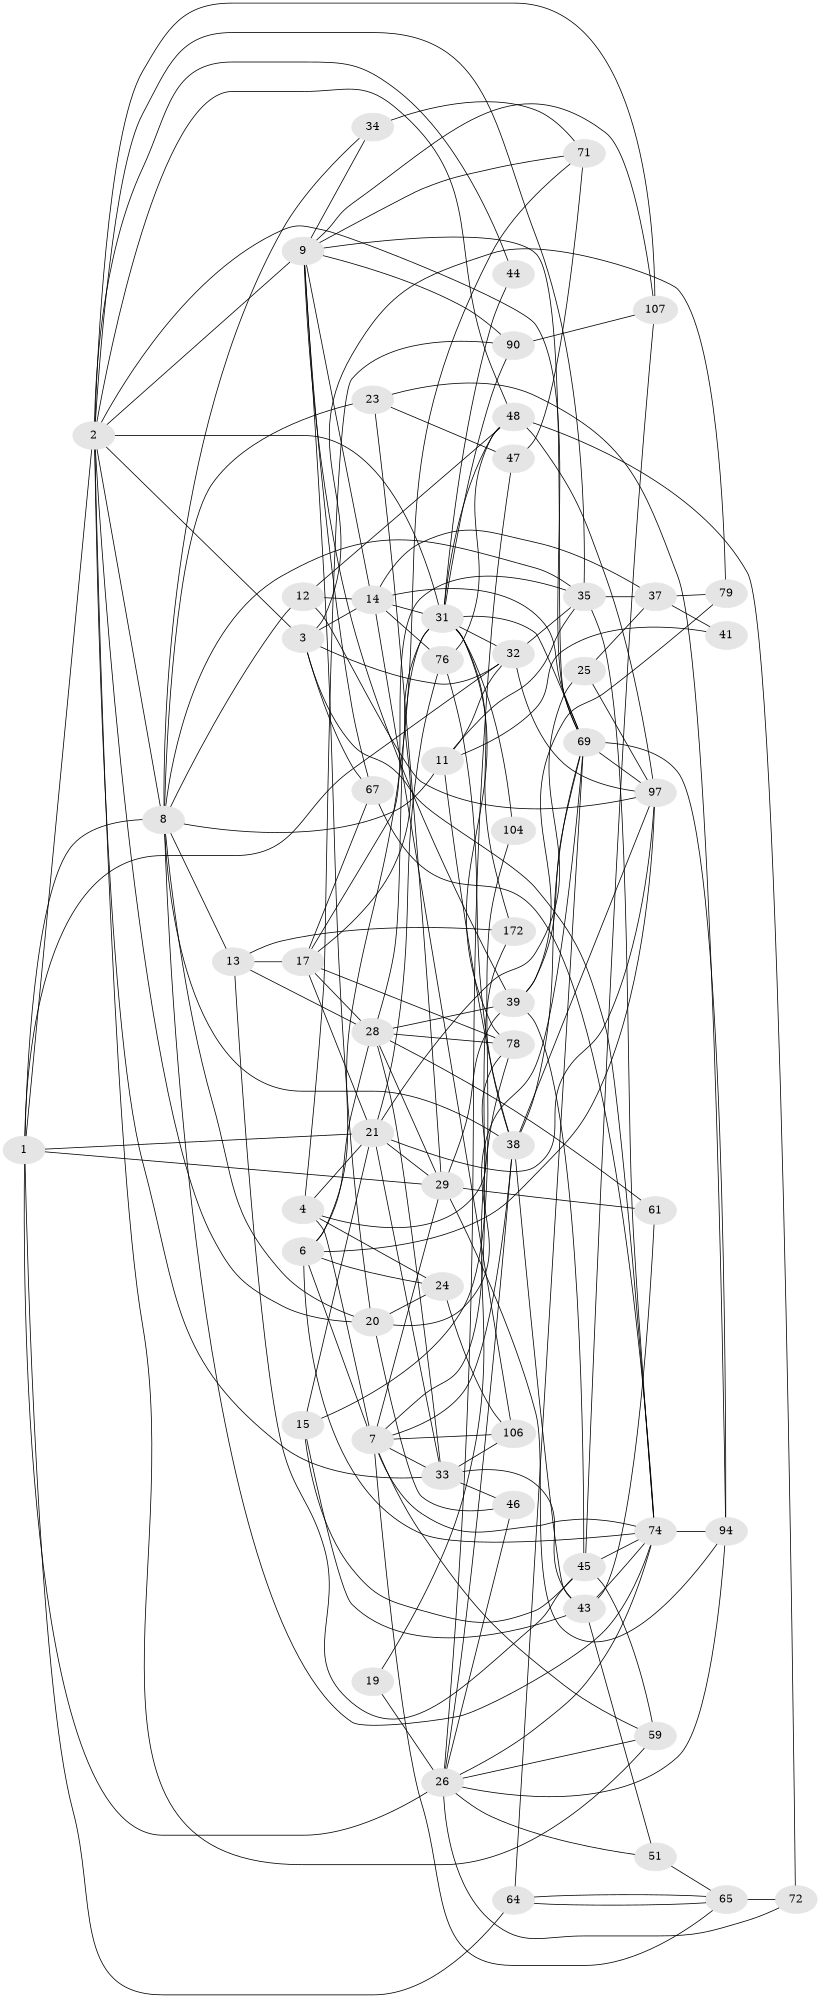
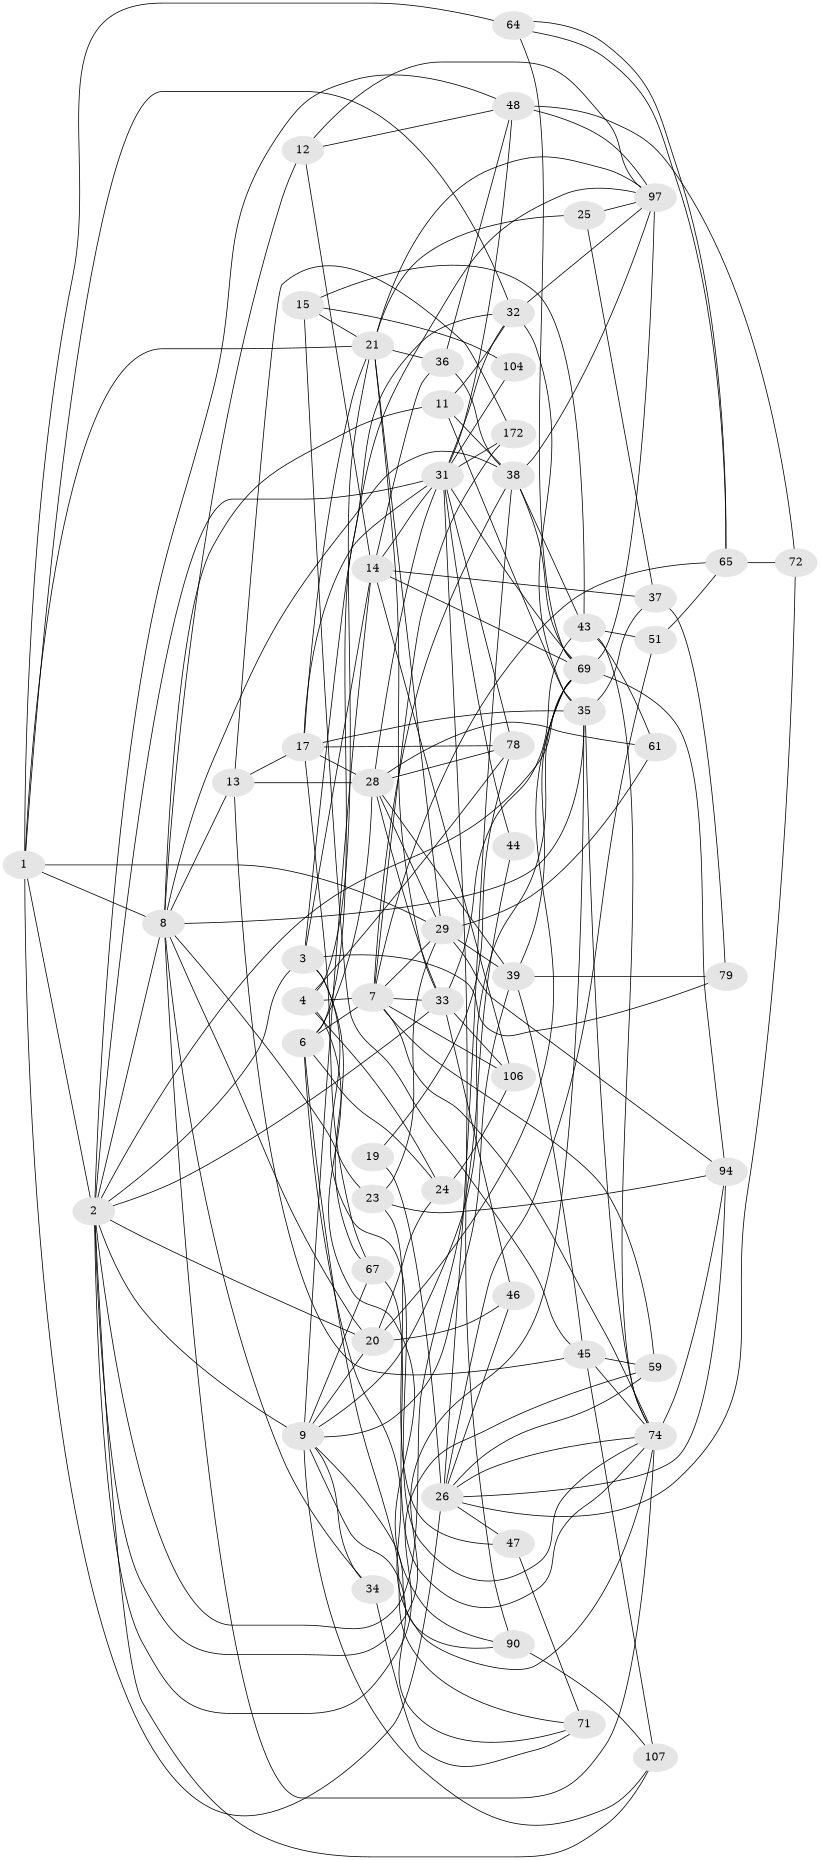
(726, 635) -> none
(443, 660) -> (443, 363)
